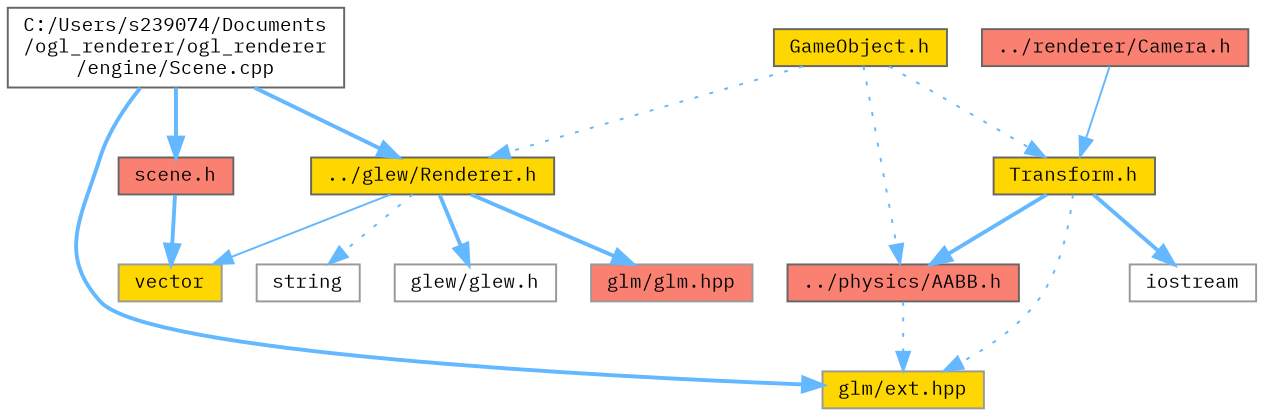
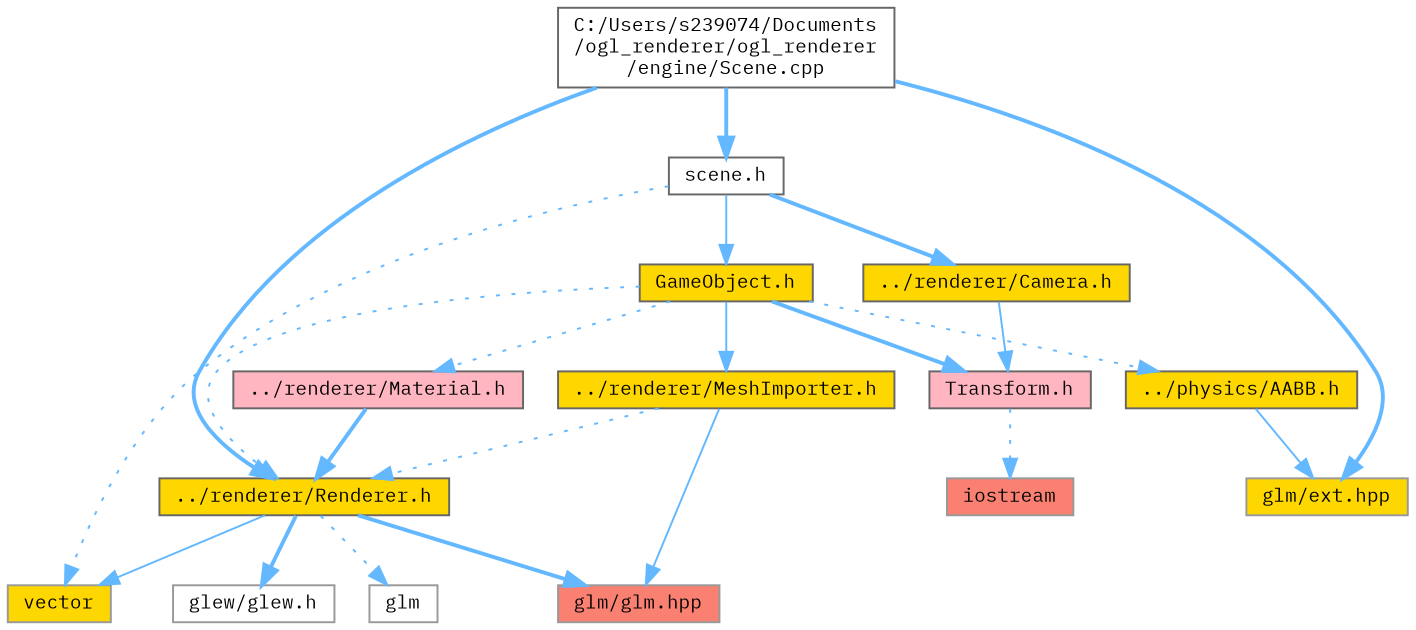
(1115, 48) -> (997, 283)
(959, 107) -> (859, 333)
(176, 176) -> (726, 176)
(433, 176) -> (304, 497)
(1074, 176) -> (1010, 390)
(174, 220) -> (315, 297)
none -> (726, 220)
(1126, 223) -> (1010, 434)
(998, 224) -> none
none -> (852, 226)
(308, 283) -> (403, 604)
(903, 283) -> (1242, 390)
(1193, 283) -> (1010, 497)
(1042, 295) -> none
(903, 327) -> (1278, 436)
none -> (378, 390)
none -> (726, 390)
